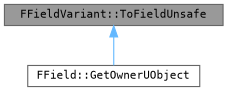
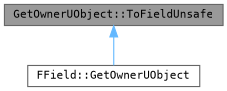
(114, 15) -> (114, 15)
